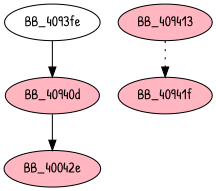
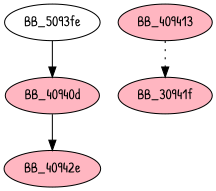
(52, 22) -> (52, 22)
(165, 96) -> (165, 96)
(52, 169) -> (52, 169)
